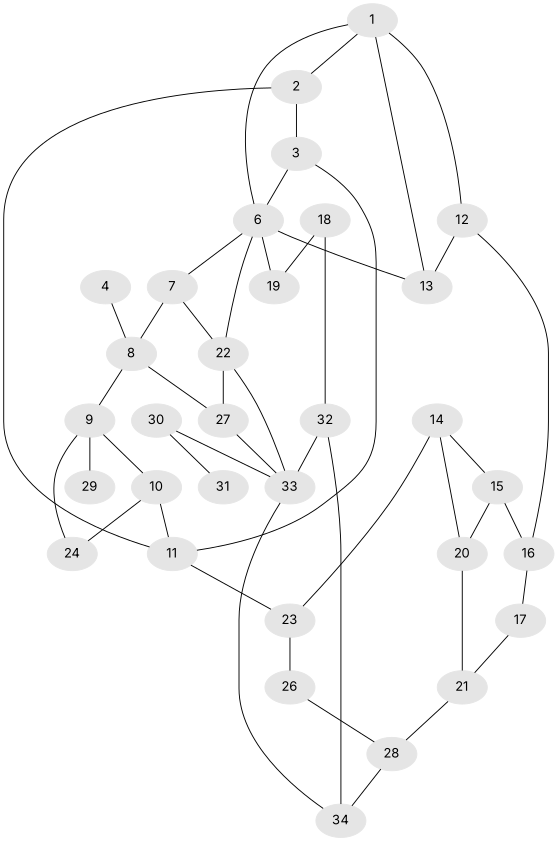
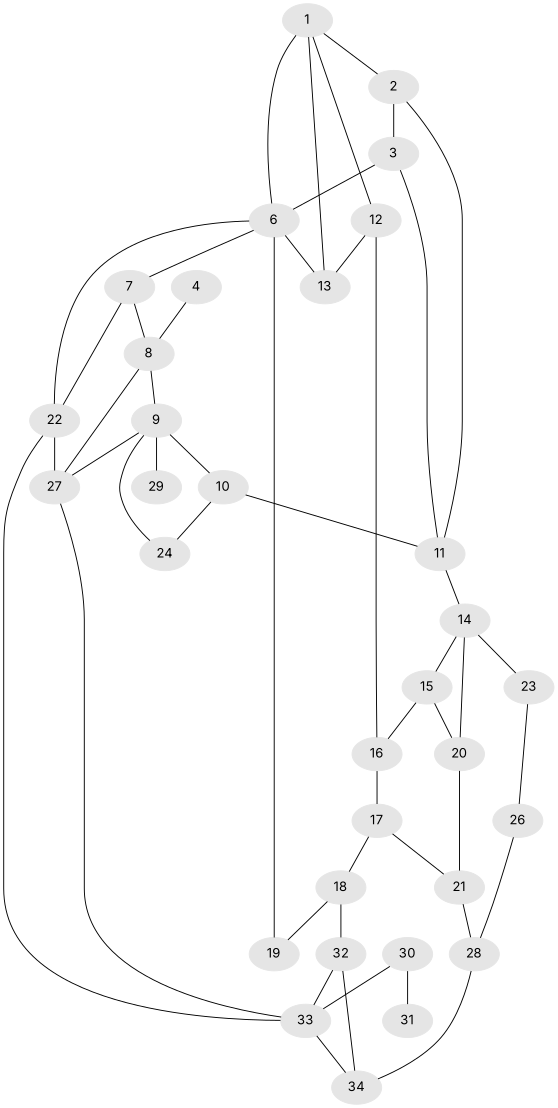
none -> (106, 454)
(231, 587) -> (452, 587)
none -> (359, 854)
